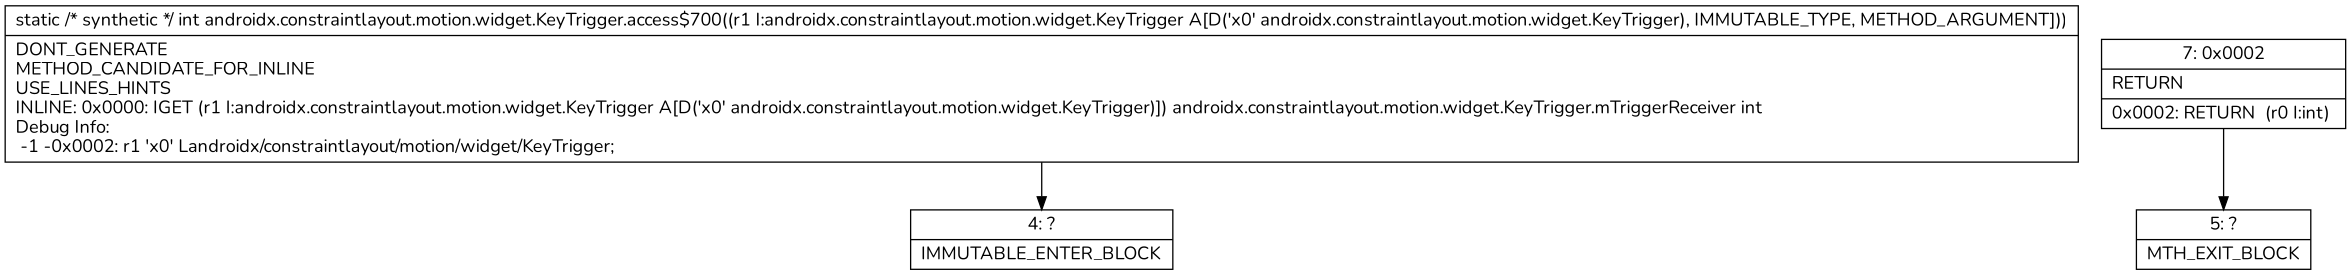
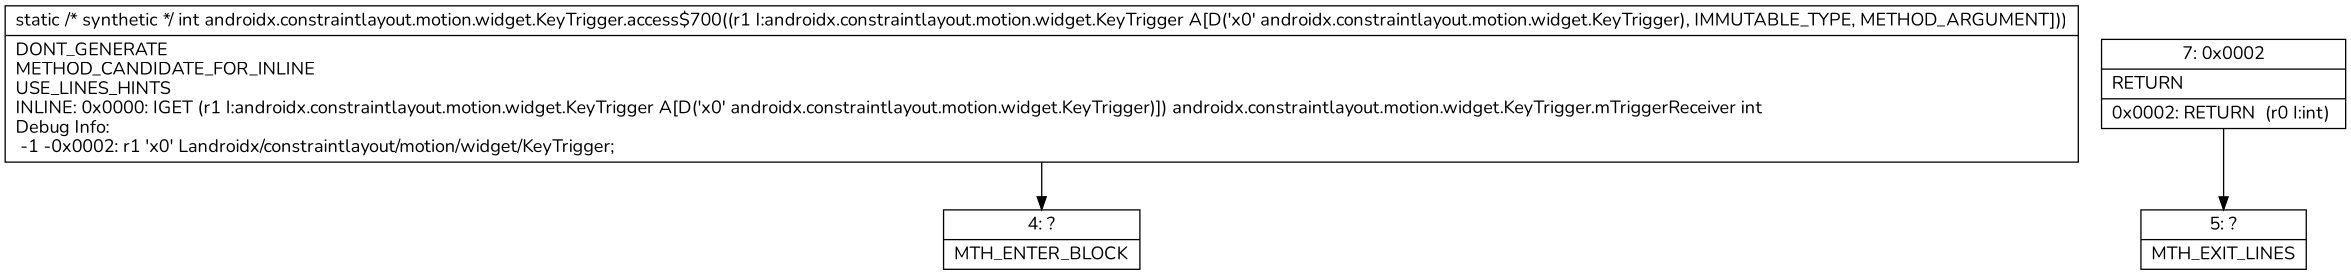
(1042, 254) -> (1042, 254)
(2224, 254) -> (2224, 254)
